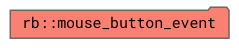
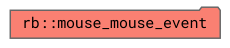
(120, 24) -> (115, 24)
